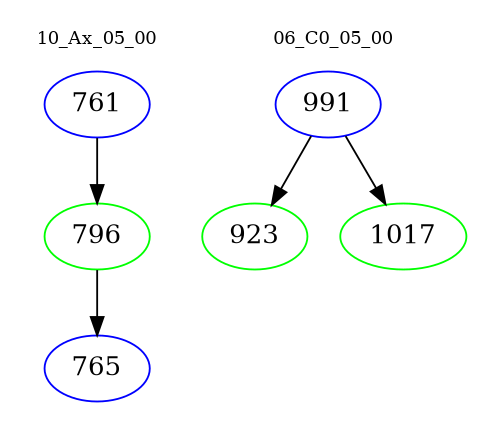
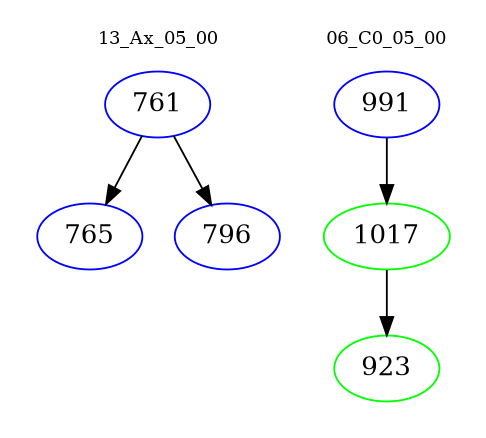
(97, 39) -> (159, 39)
(296, 163) -> (387, 294)
(97, 236) -> (227, 236)
(97, 294) -> (128, 162)
